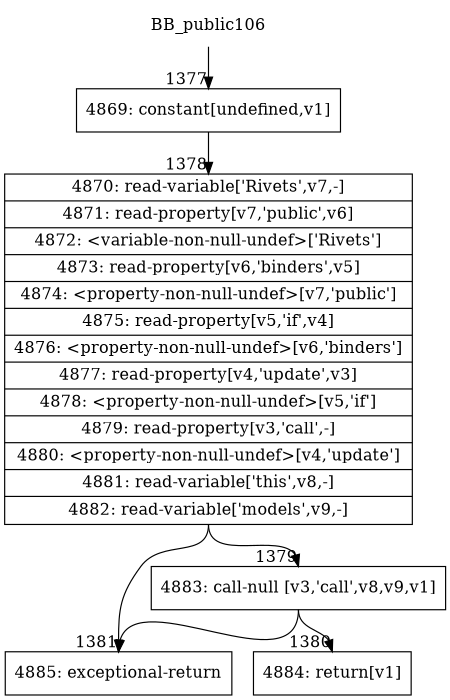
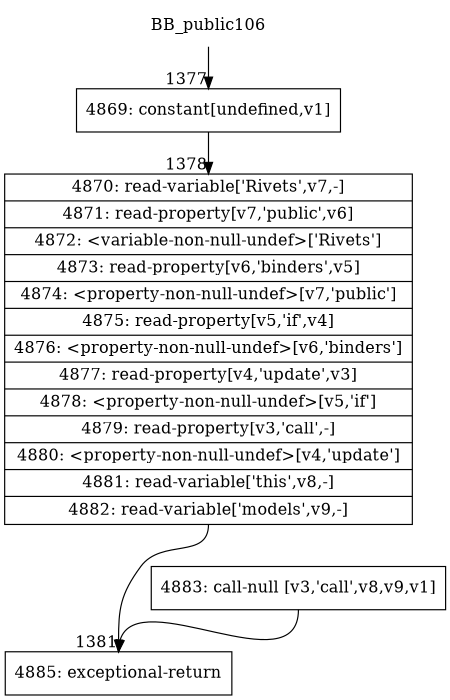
(248, 546) -> none
(332, 673) -> none
